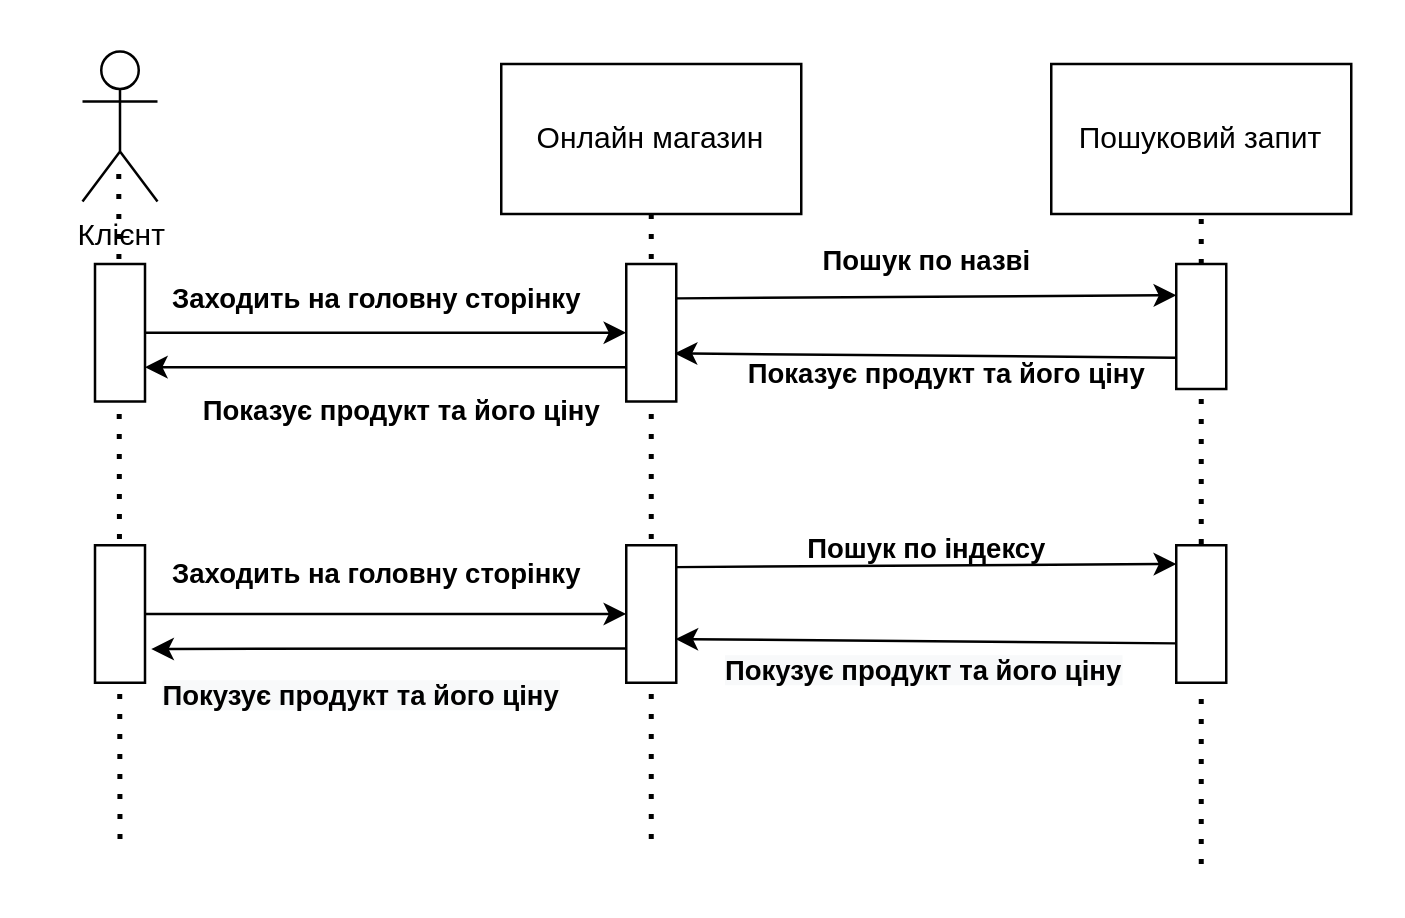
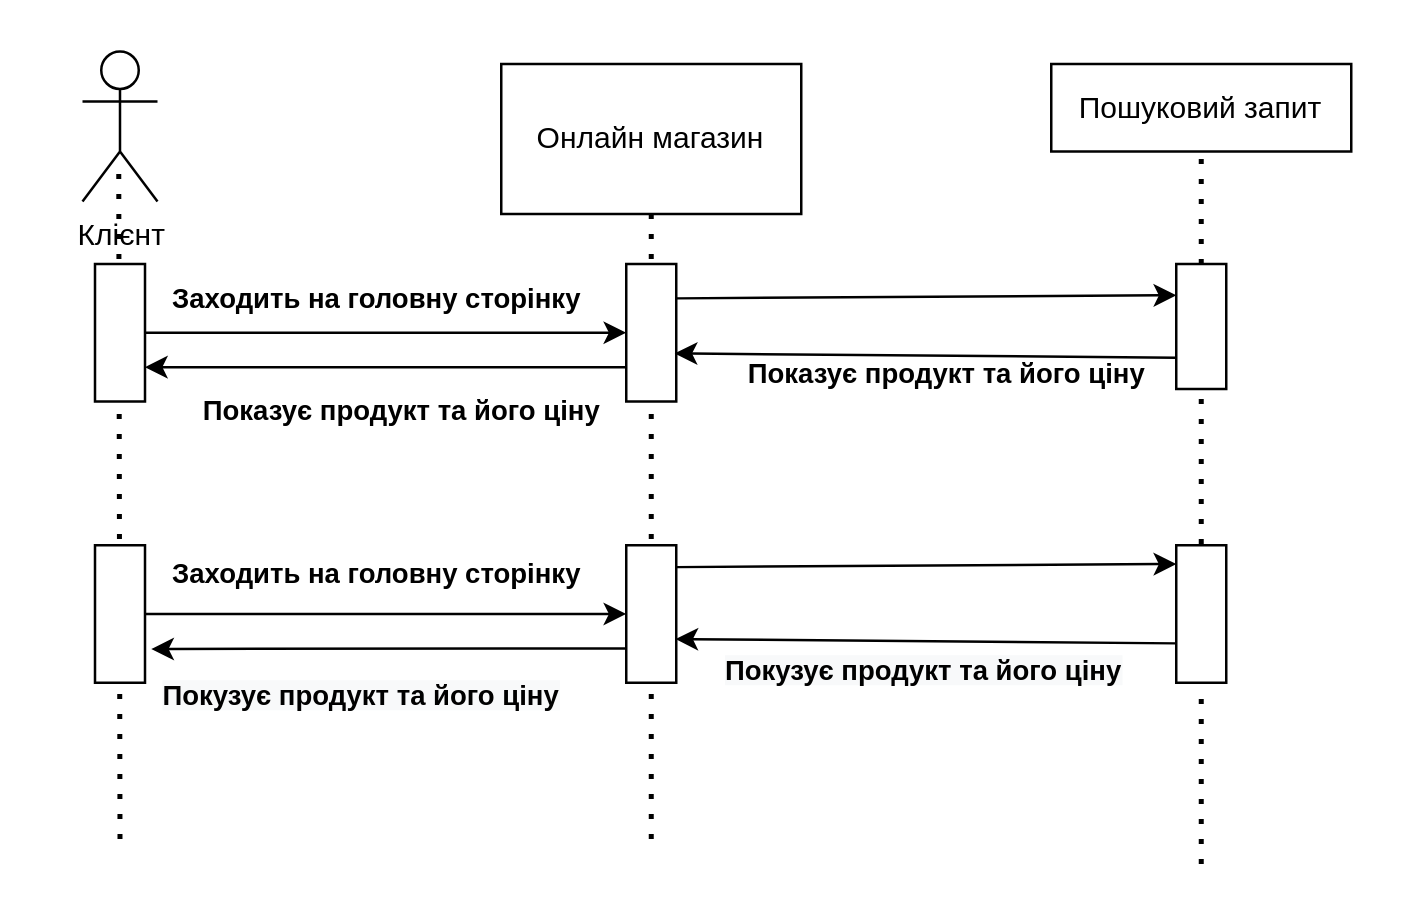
(1201, 139) -> (1201, 108)
(926, 251) -> none
(926, 539) -> none
